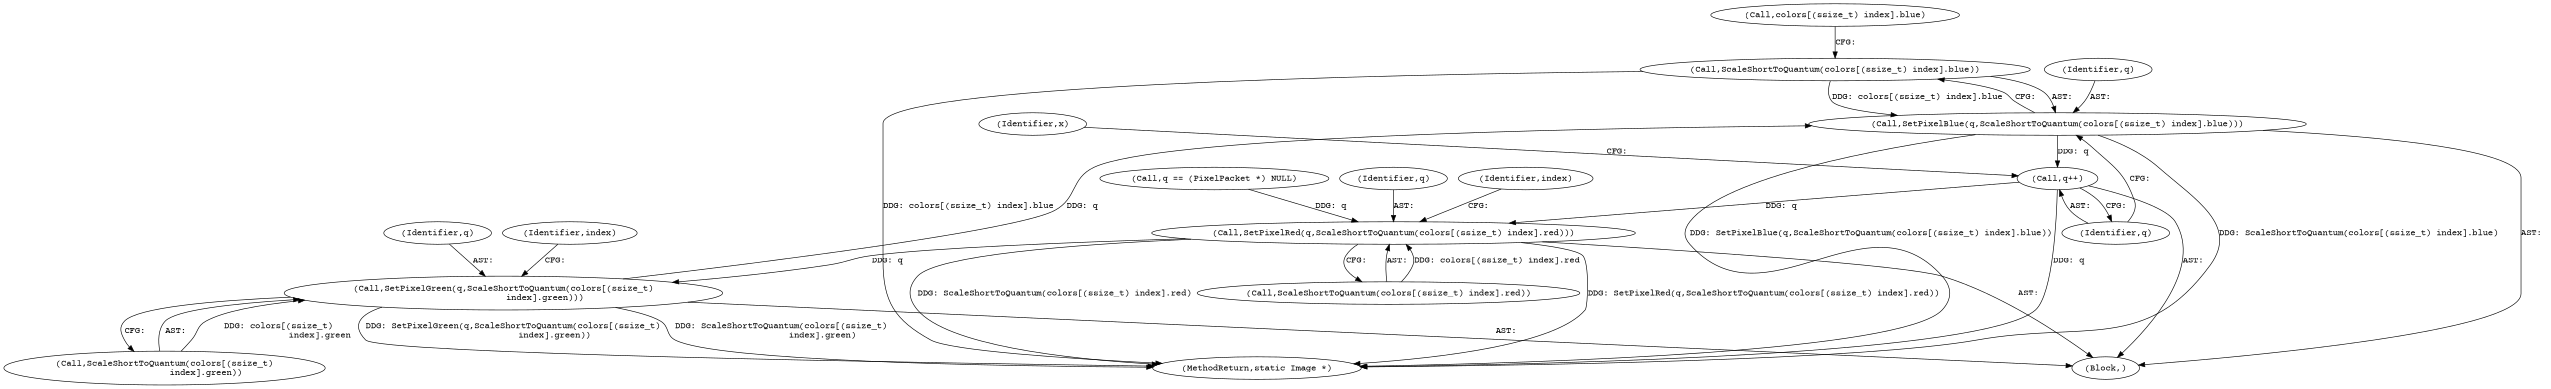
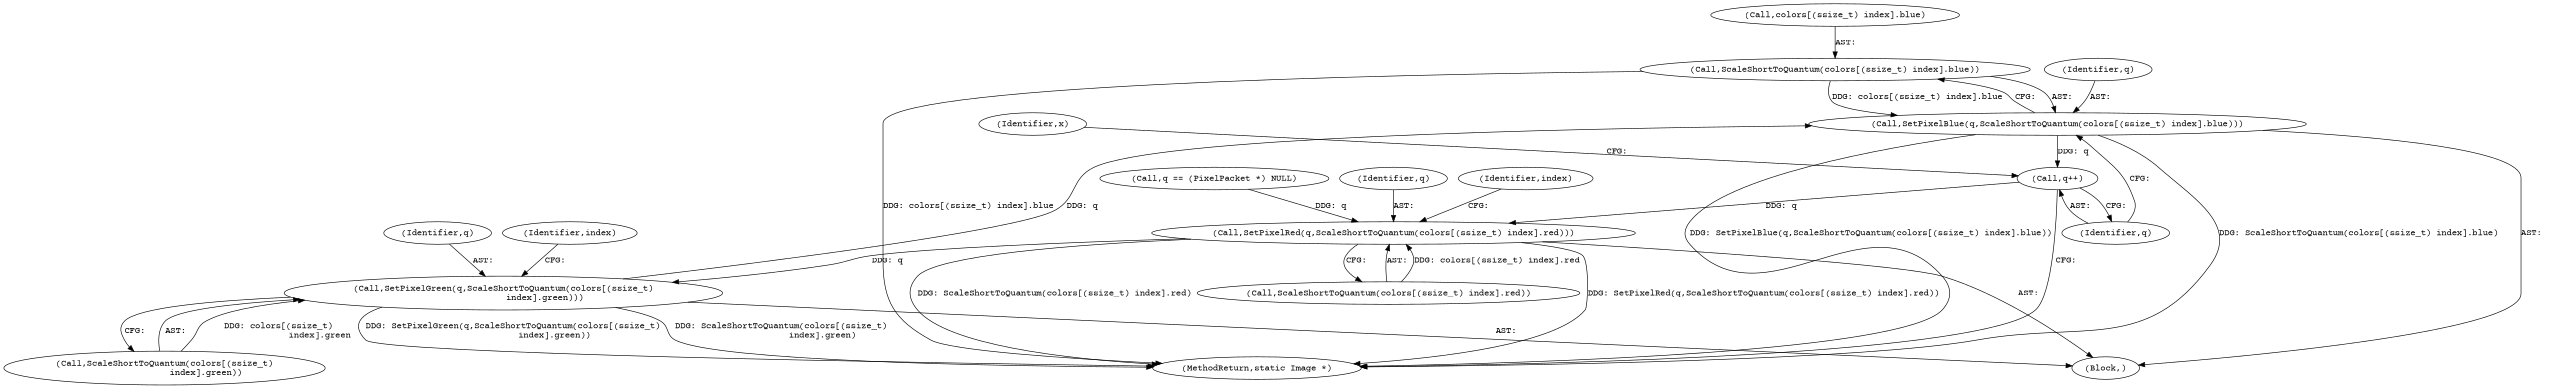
(1848, 42) -> (1848, 42)
(2183, 249) -> none
(2069, 260) -> (2069, 260)
